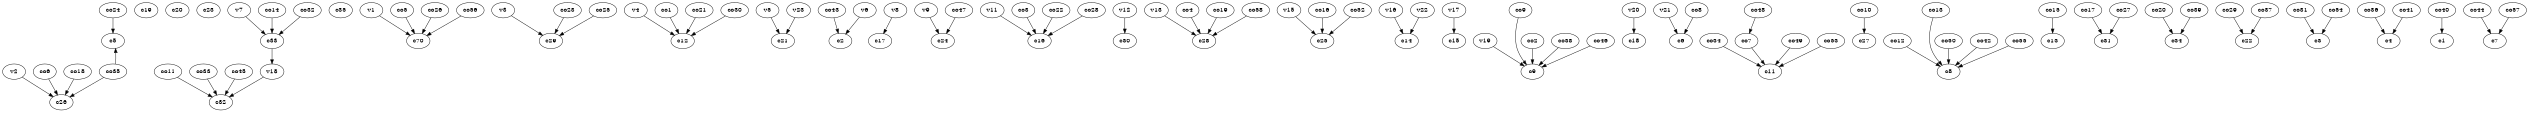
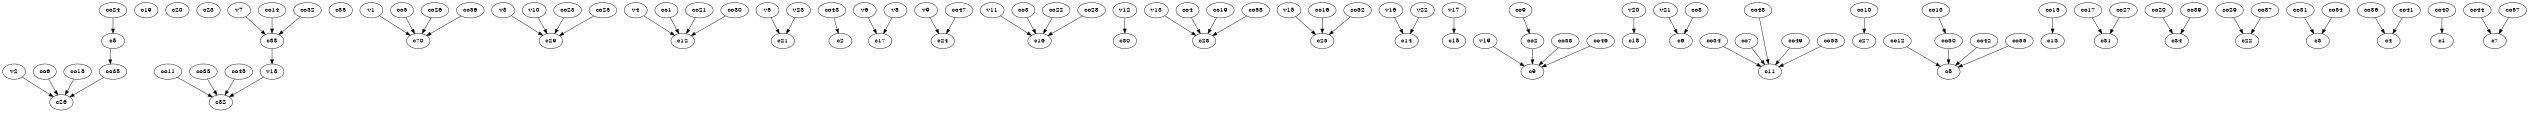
none -> (534, 10)
(854, 24) -> (871, 24)
(1753, 24) -> (1764, 39)
(1516, 40) -> (1526, 24)
(1930, 41) -> (1941, 24)
(116, 58) -> (110, 54)
